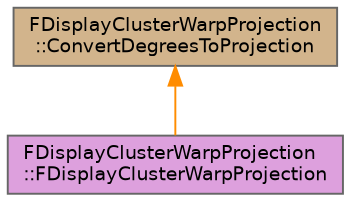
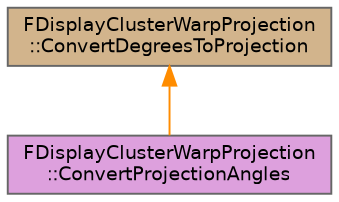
(175, 165) -> (170, 165)
